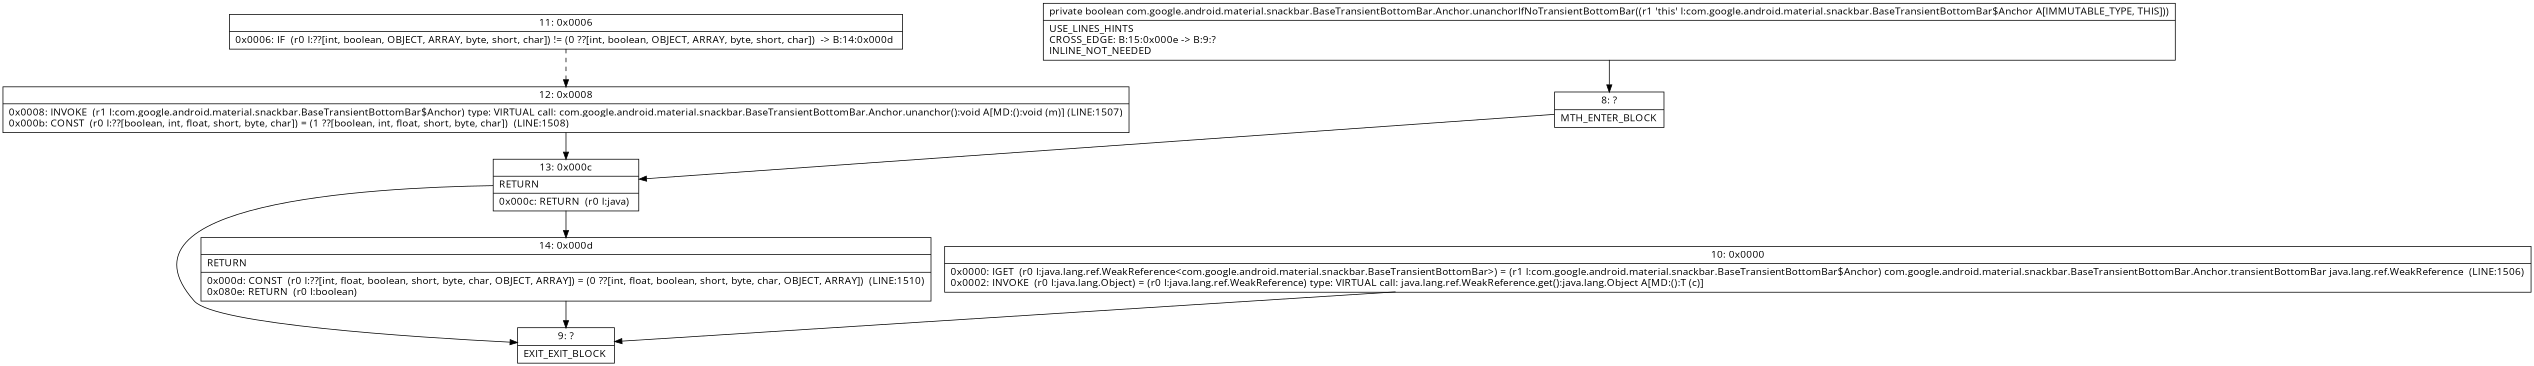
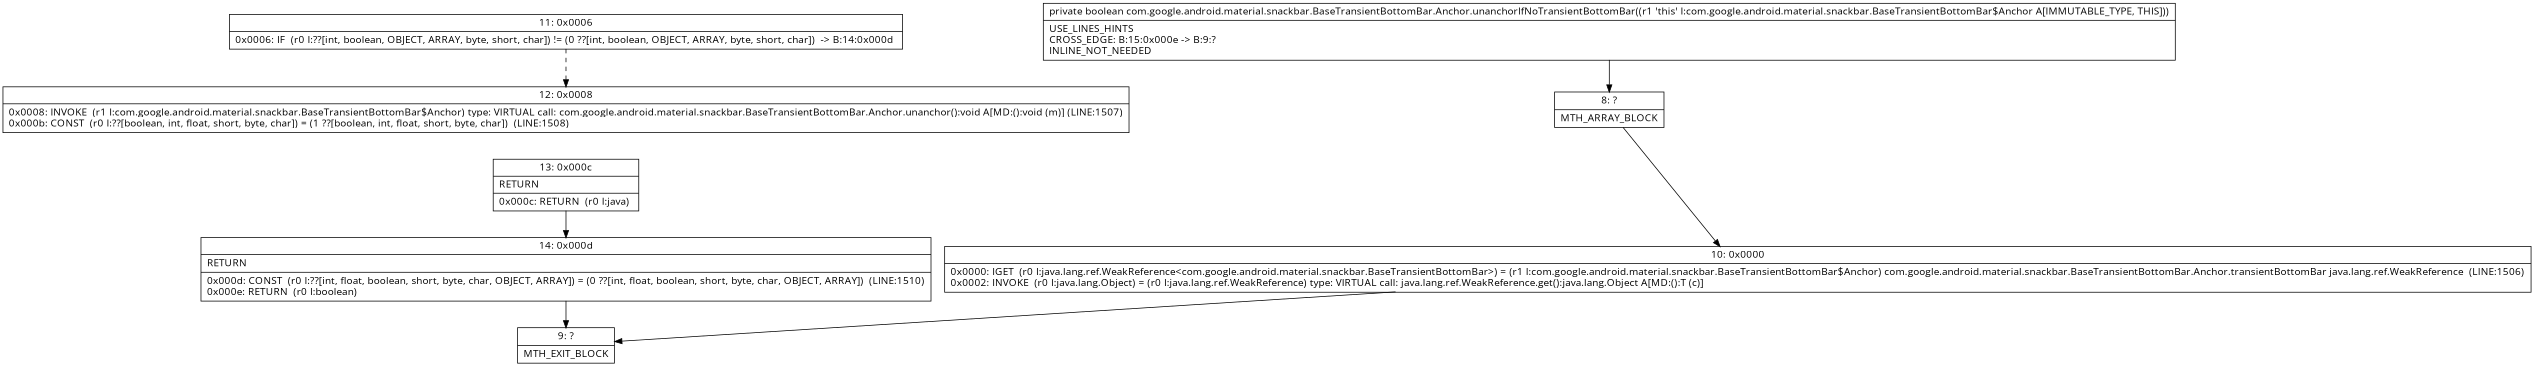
(1609, 118) -> (1609, 118)
(566, 142) -> none
(1100, 147) -> (1669, 184)
(180, 274) -> none
(284, 292) -> (284, 292)
(565, 354) -> (566, 354)
